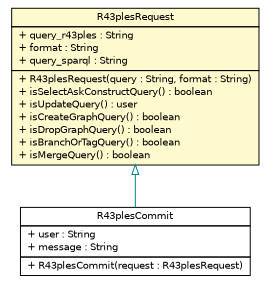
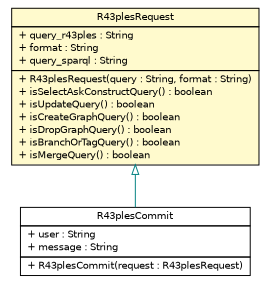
(78, 105) -> (87, 105)
